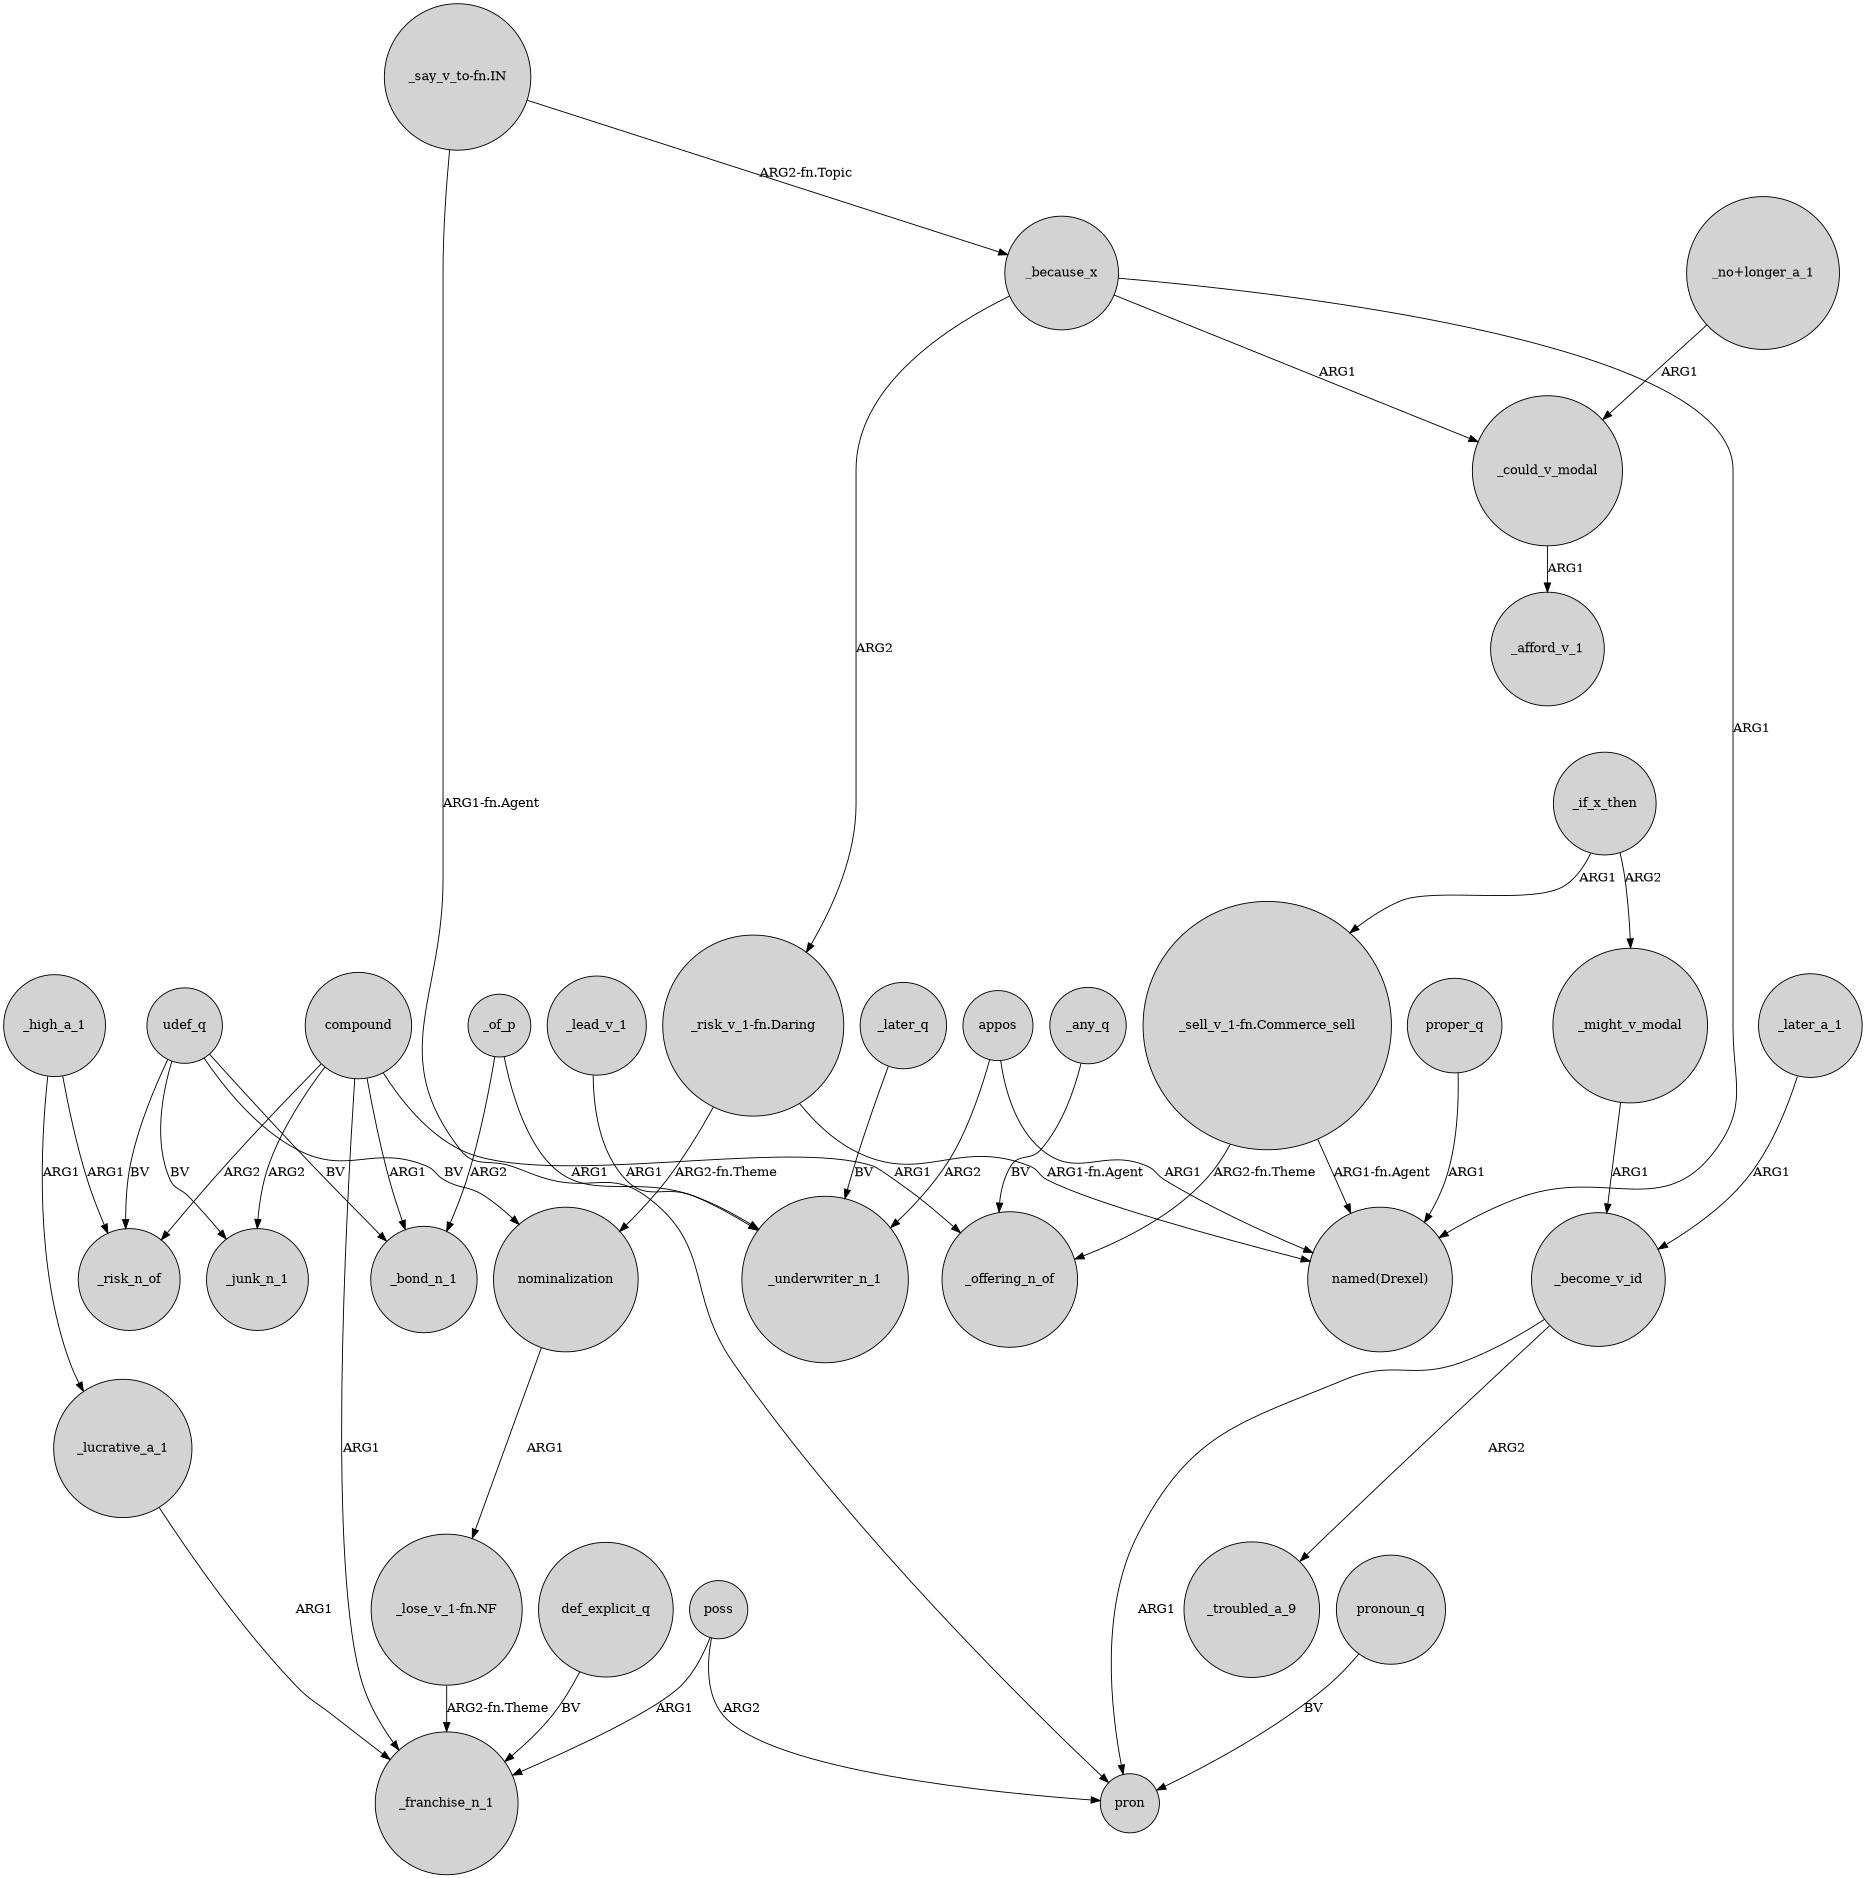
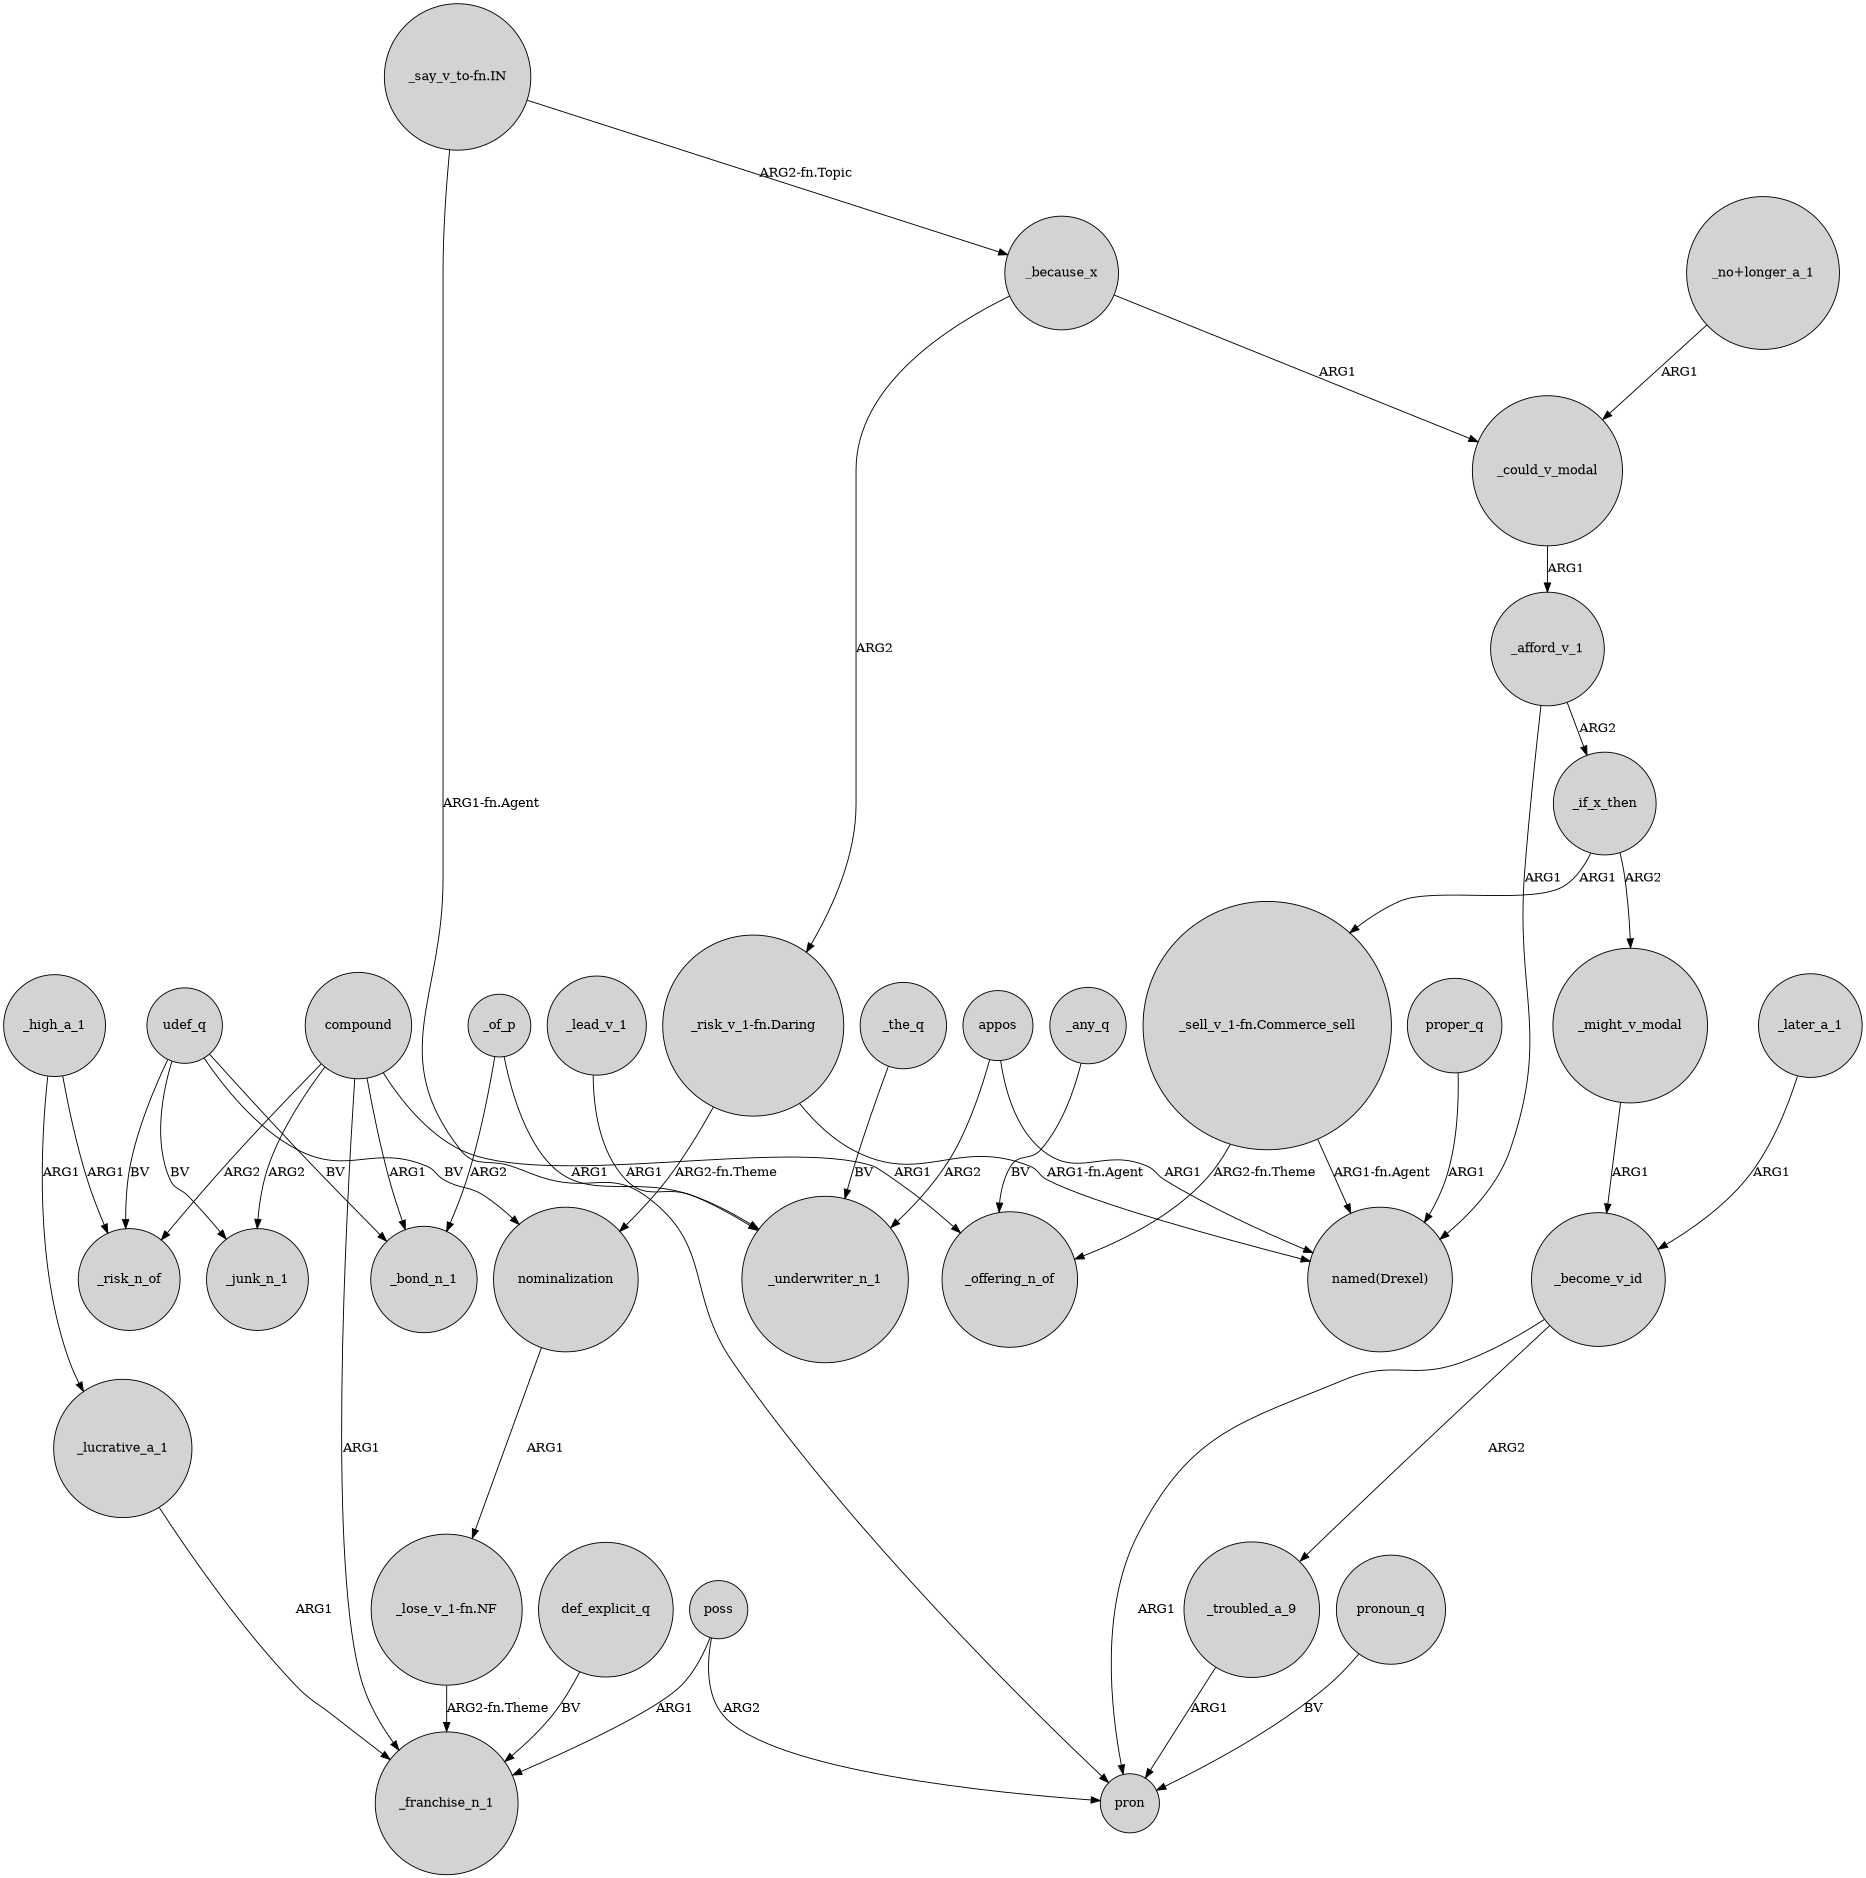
(1733, 624) -> (1526, 981)
none -> (1575, 724)
(903, 1026) -> (903, 1026)
none -> (1183, 1719)
